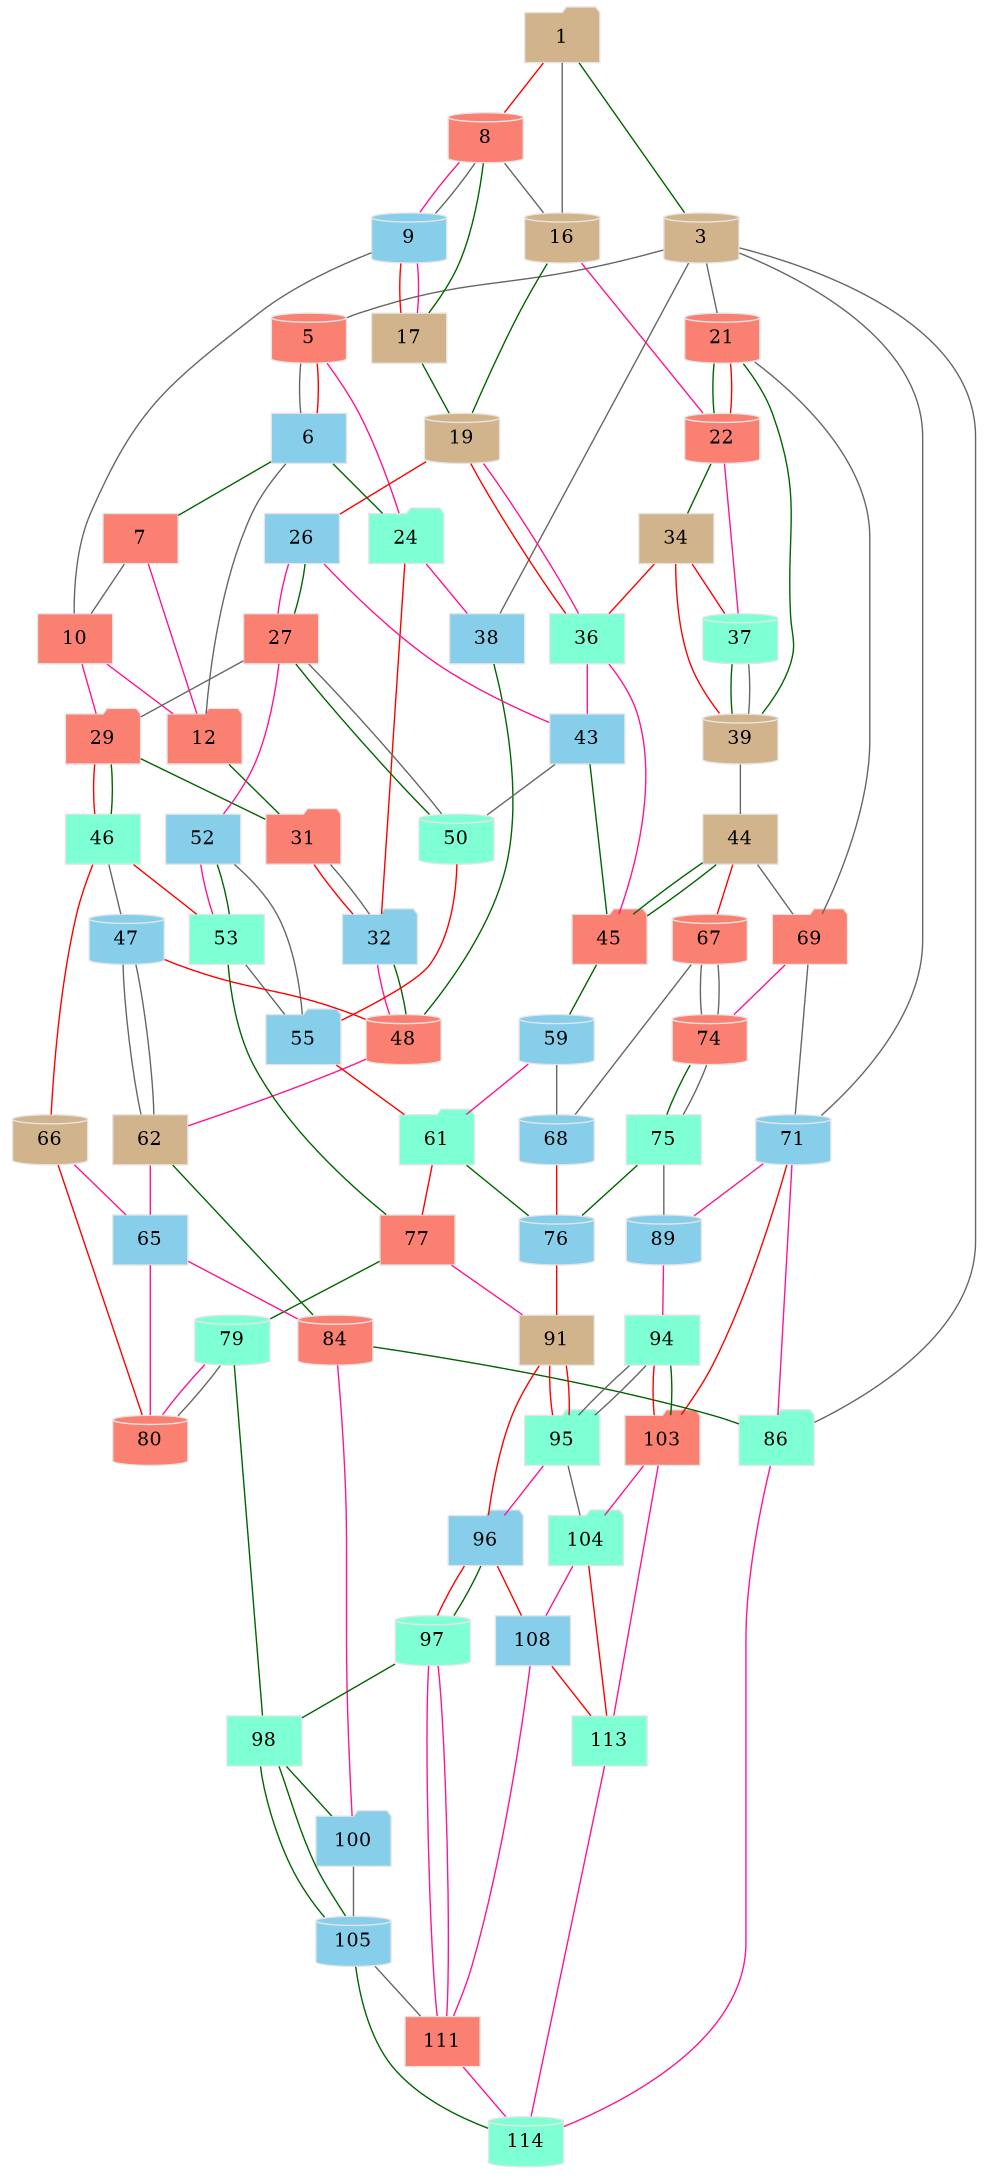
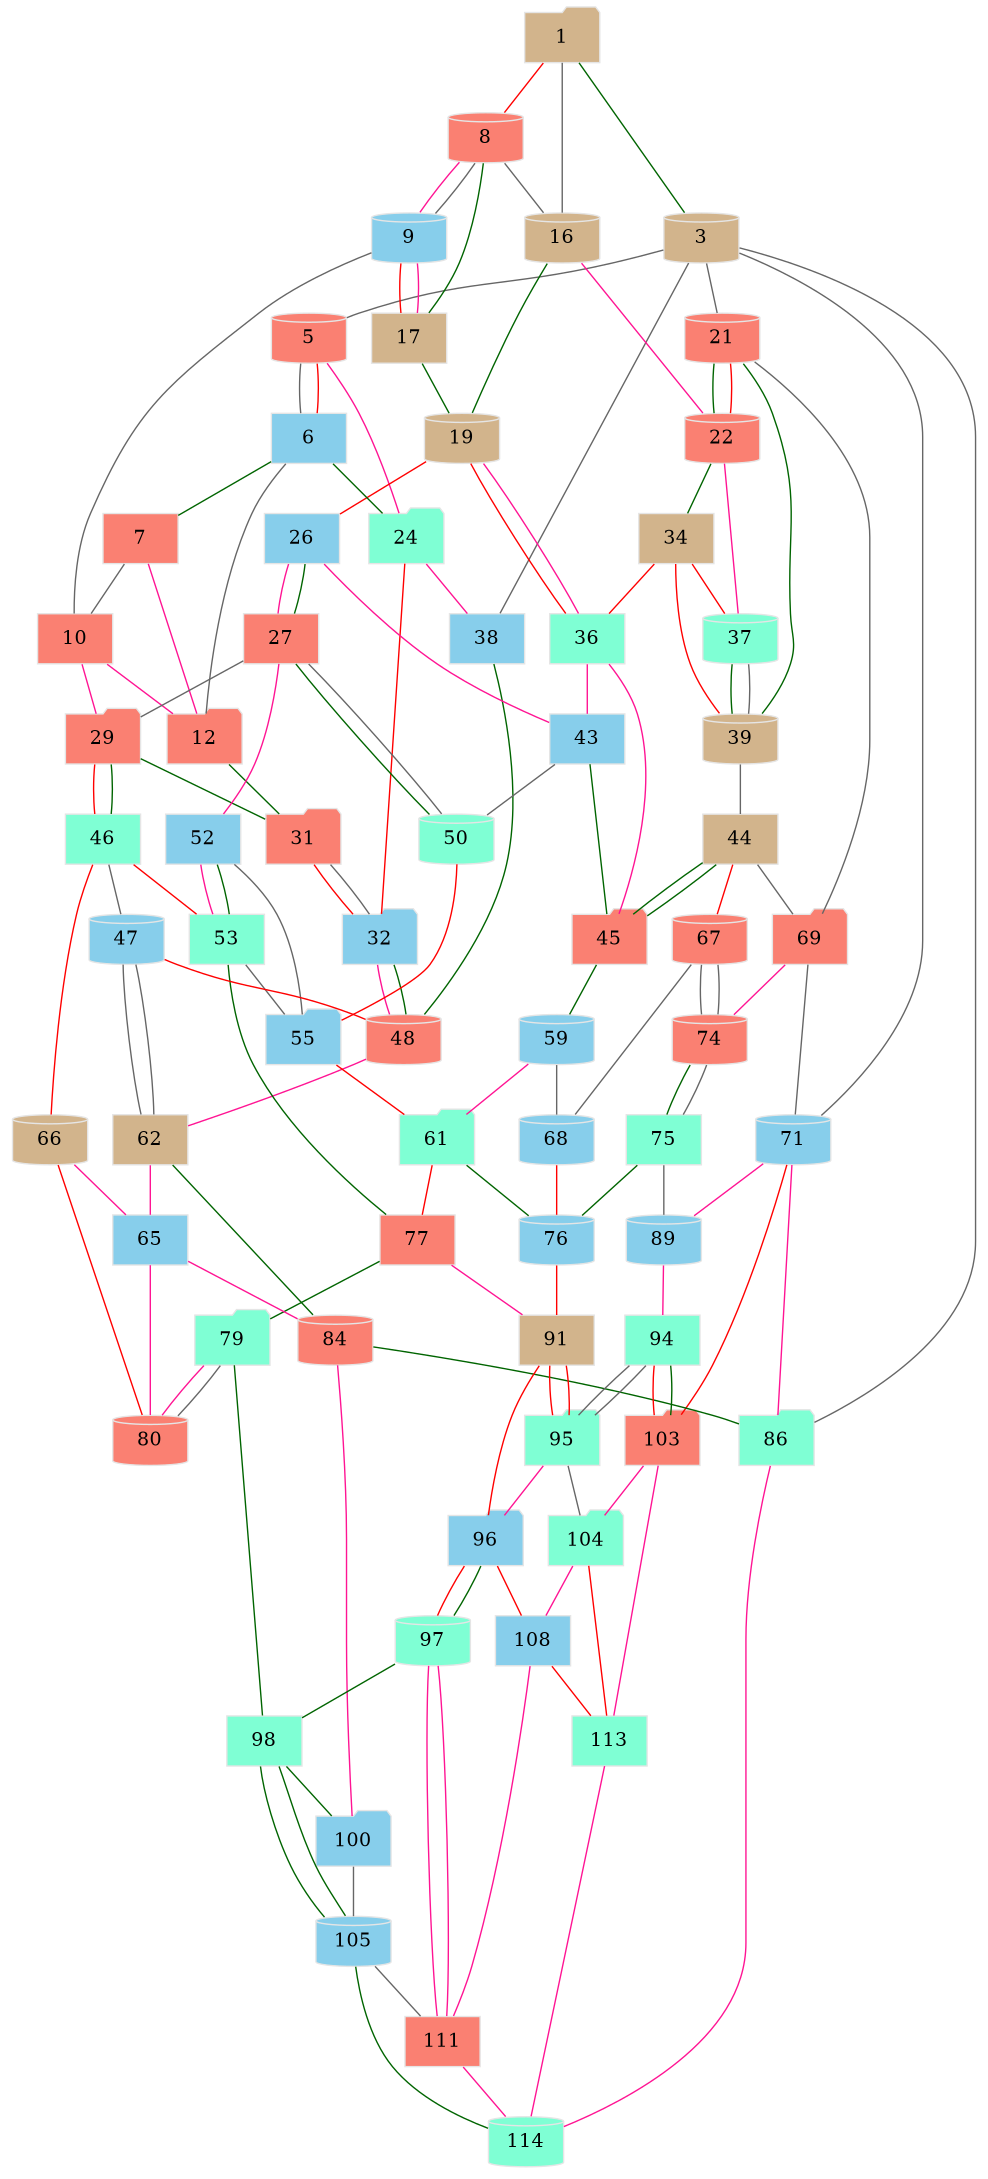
(232, 1340) -> (232, 1340)
